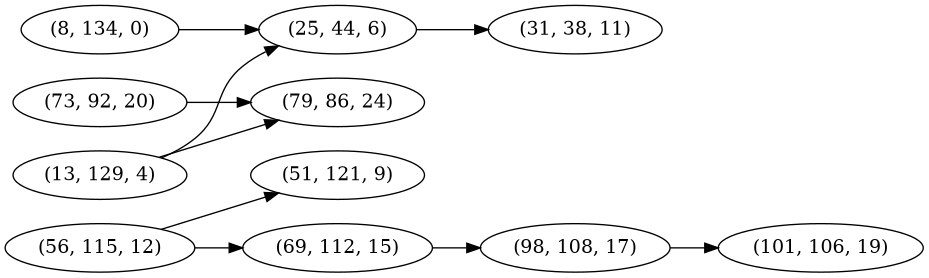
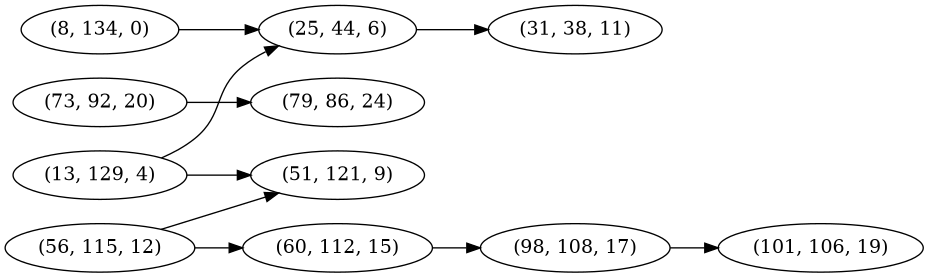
(212, 141) -> (212, 175)
(338, 248) -> (338, 248)
